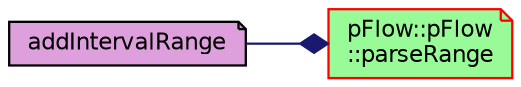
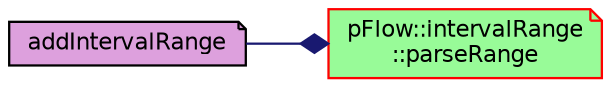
(420, 44) -> (465, 44)
